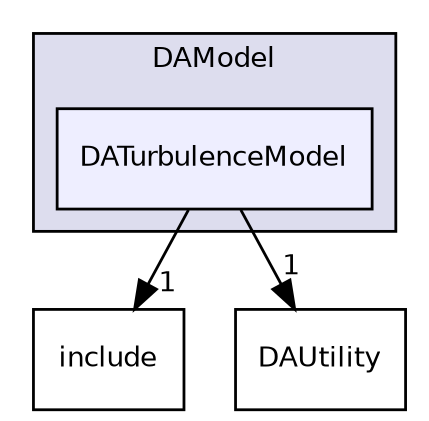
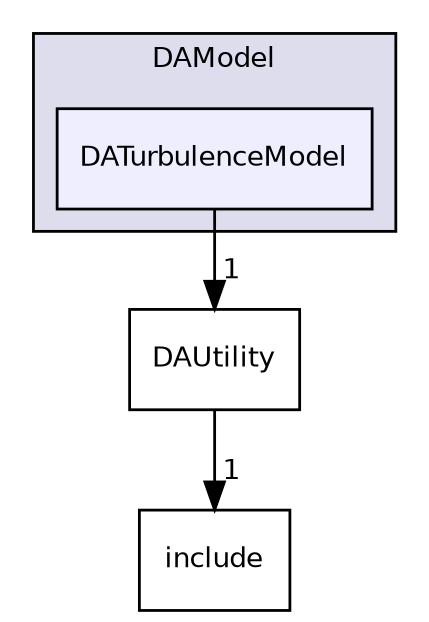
(167, 249) -> (215, 446)
